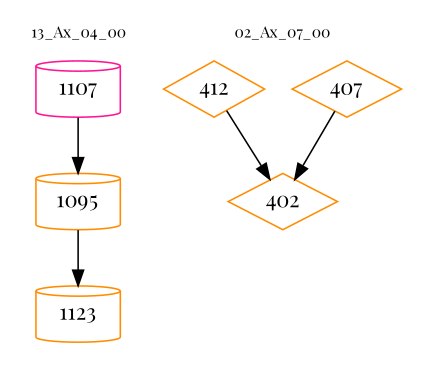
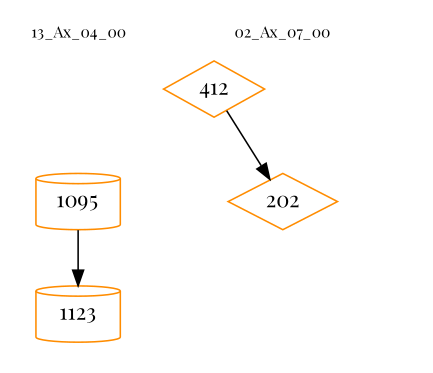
(78, 89) -> none
(347, 89) -> none
(283, 202) -> (283, 202)
